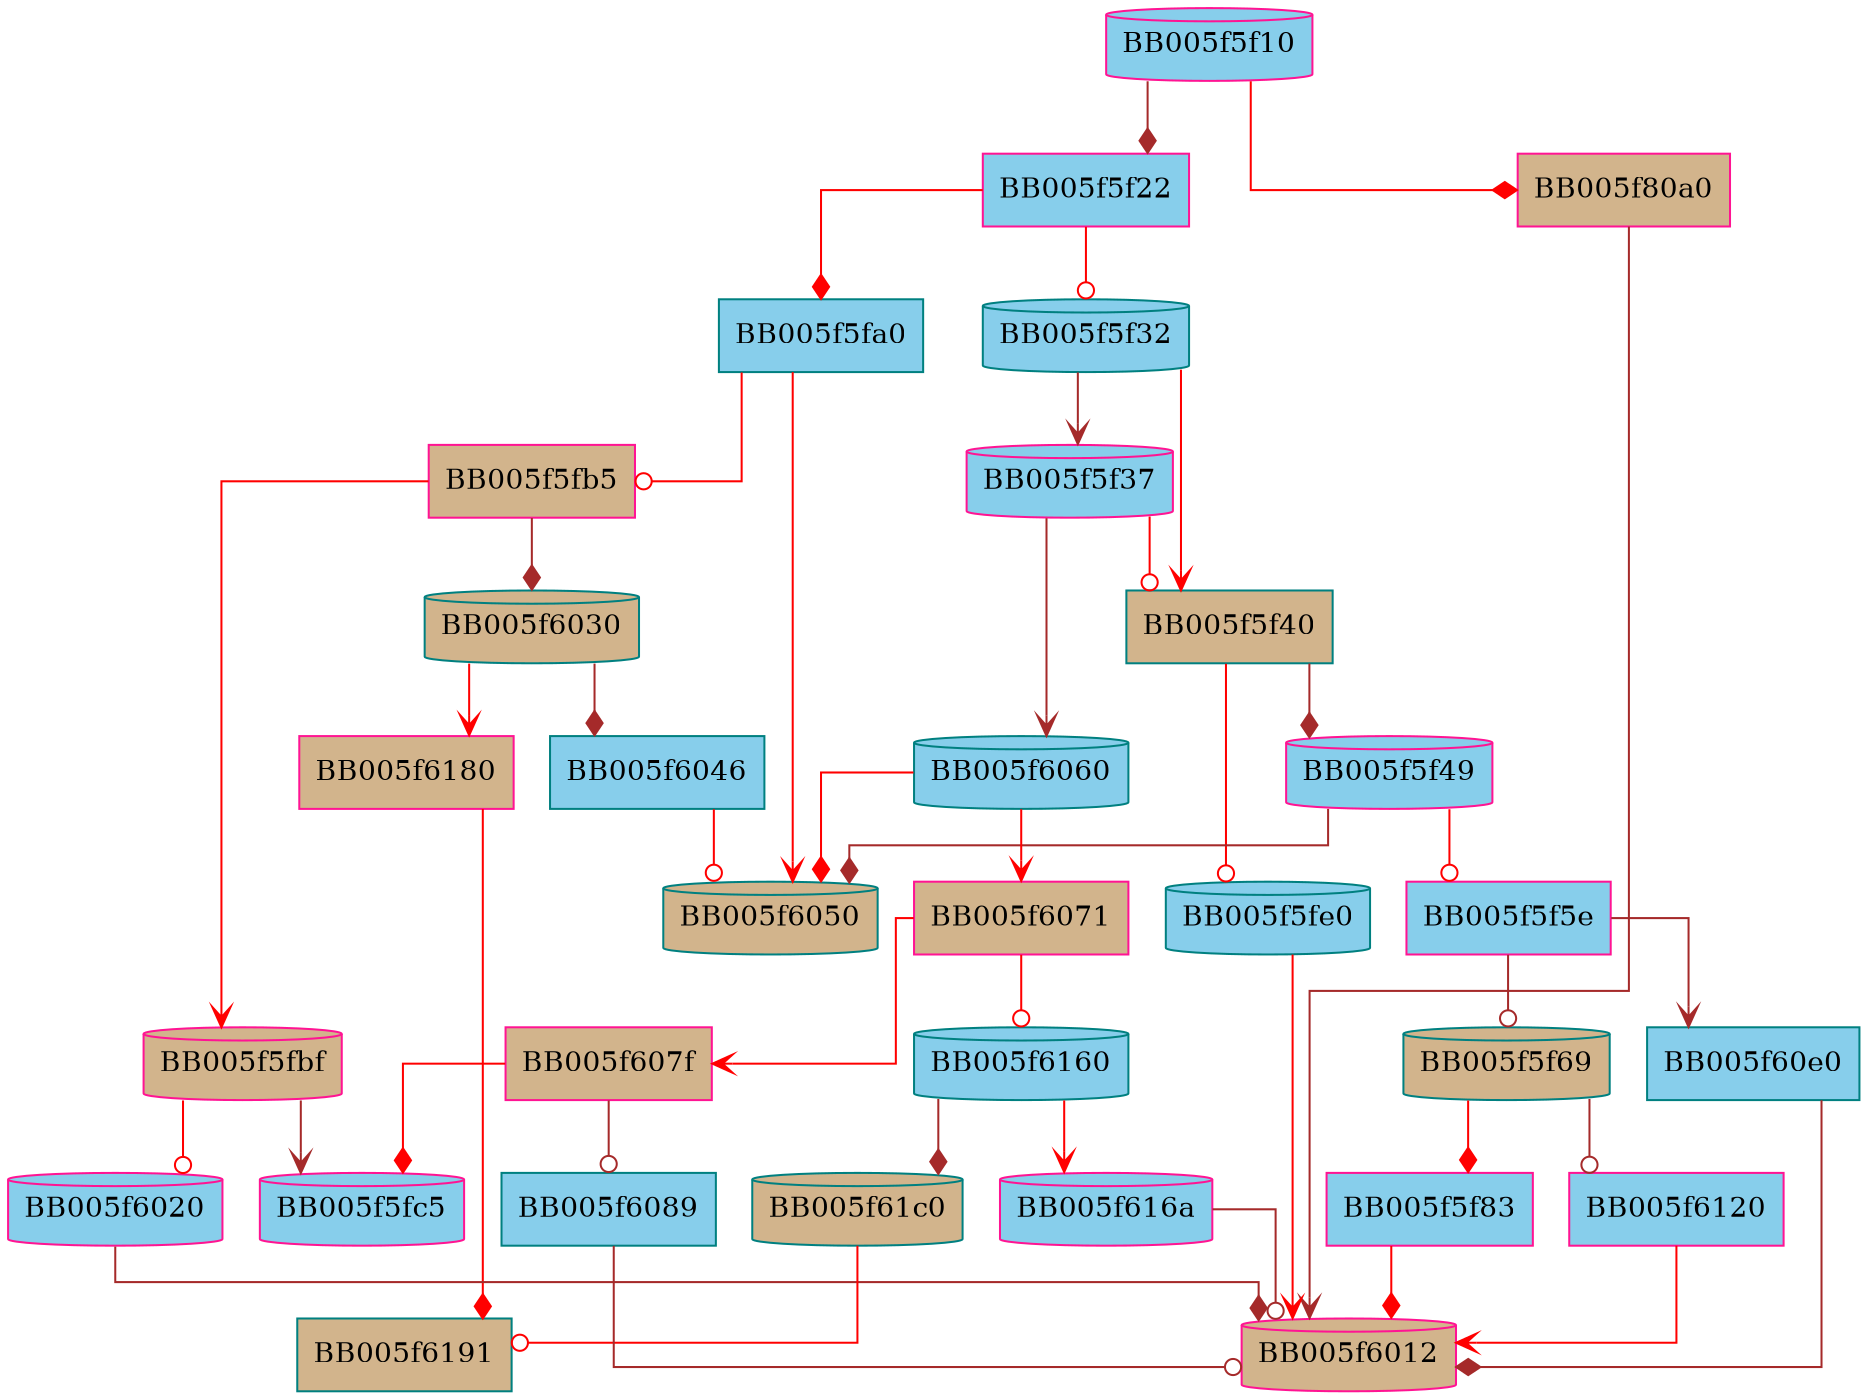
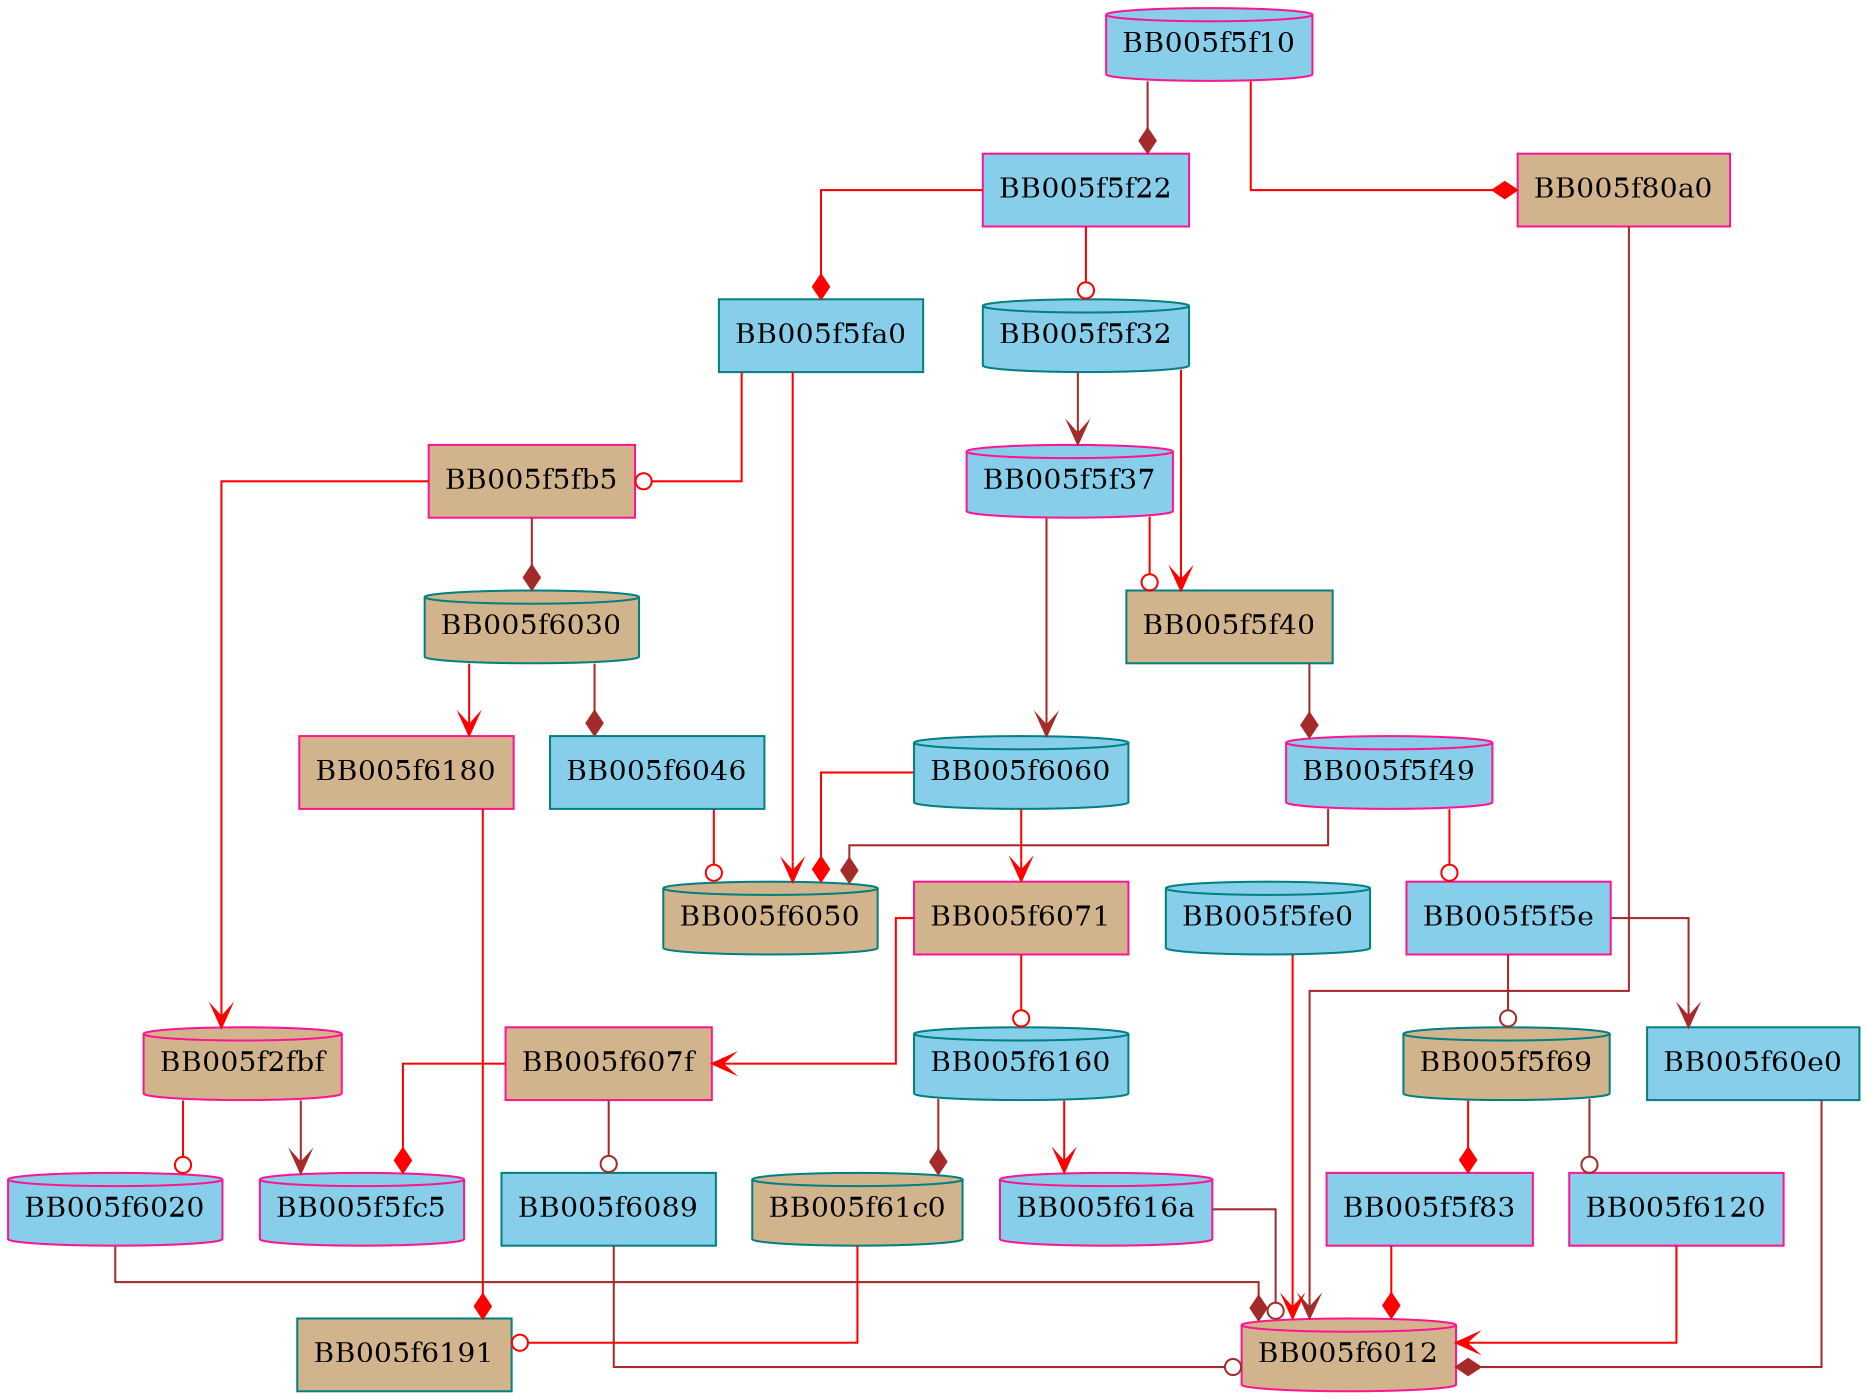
(1226, 765) -> none
(243, 1064) -> (243, 1064)
